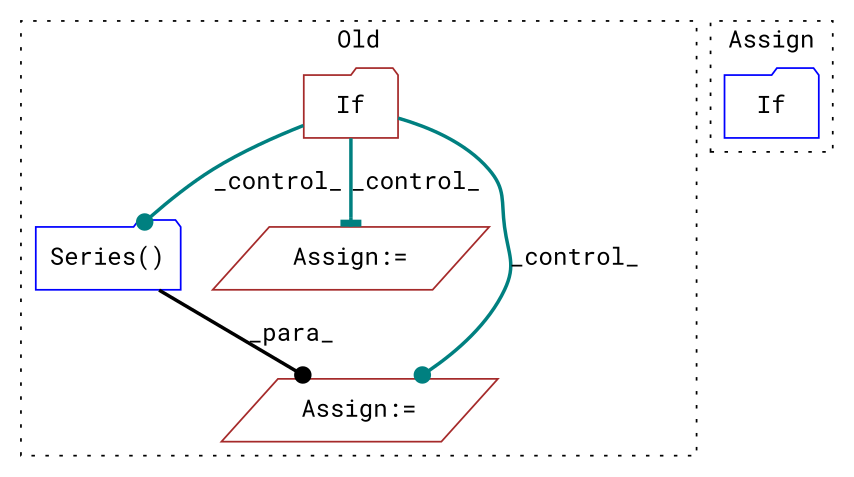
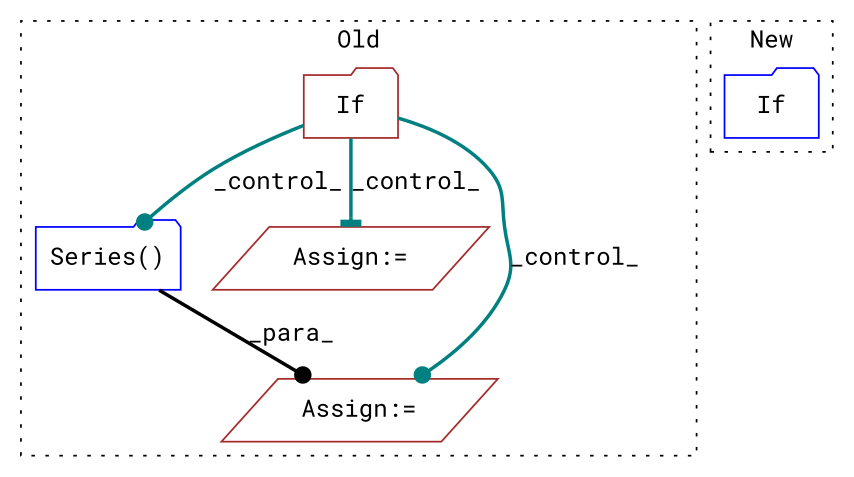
(772, 41) -> (772, 41)
